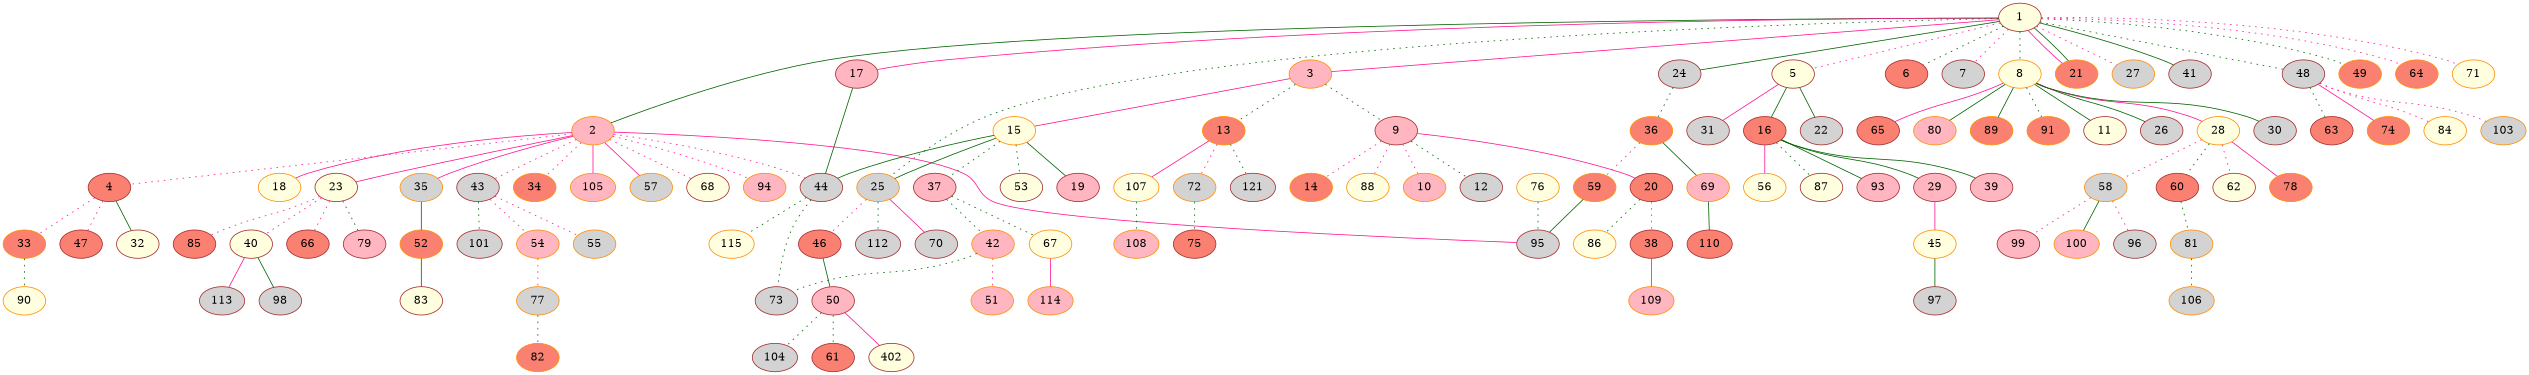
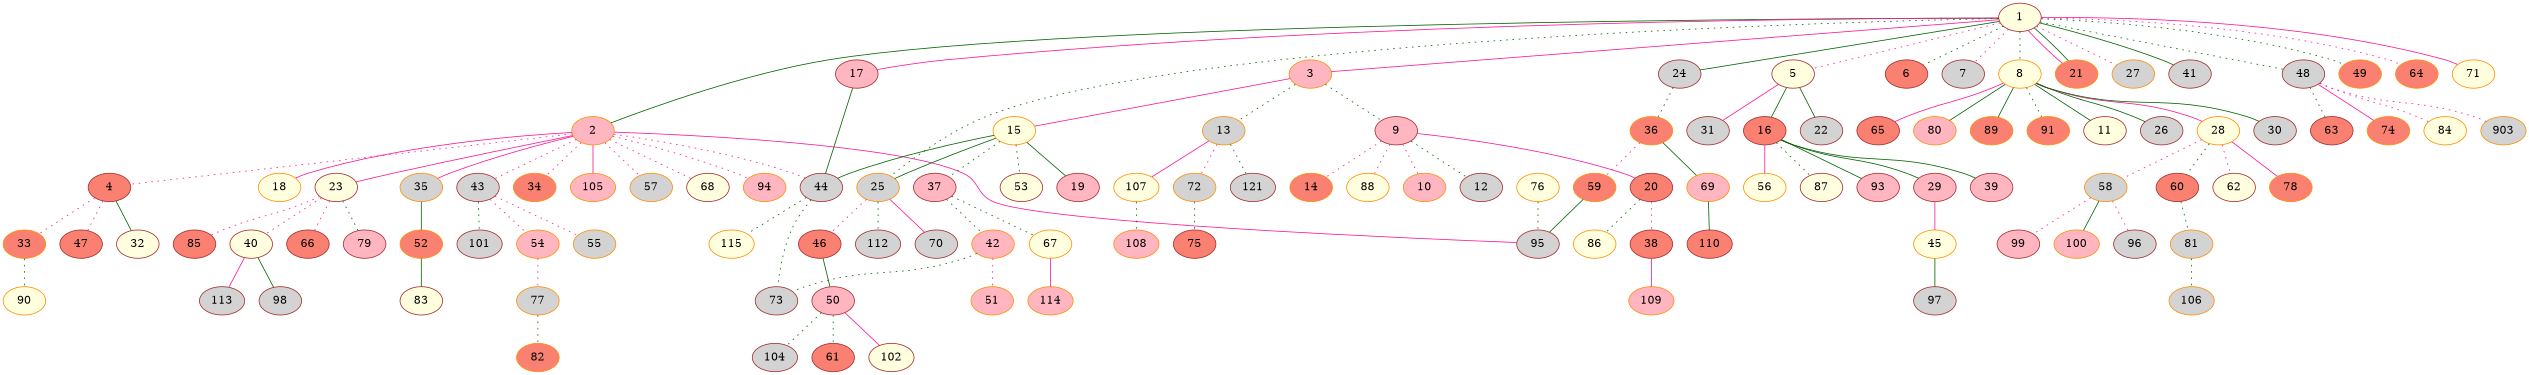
(2251, 27) -> (2251, 27)
(1224, 131) -> (1224, 131)
(2503, 131) -> (2503, 131)
(622, 159) -> (622, 159)
(891, 358) -> (891, 358)
